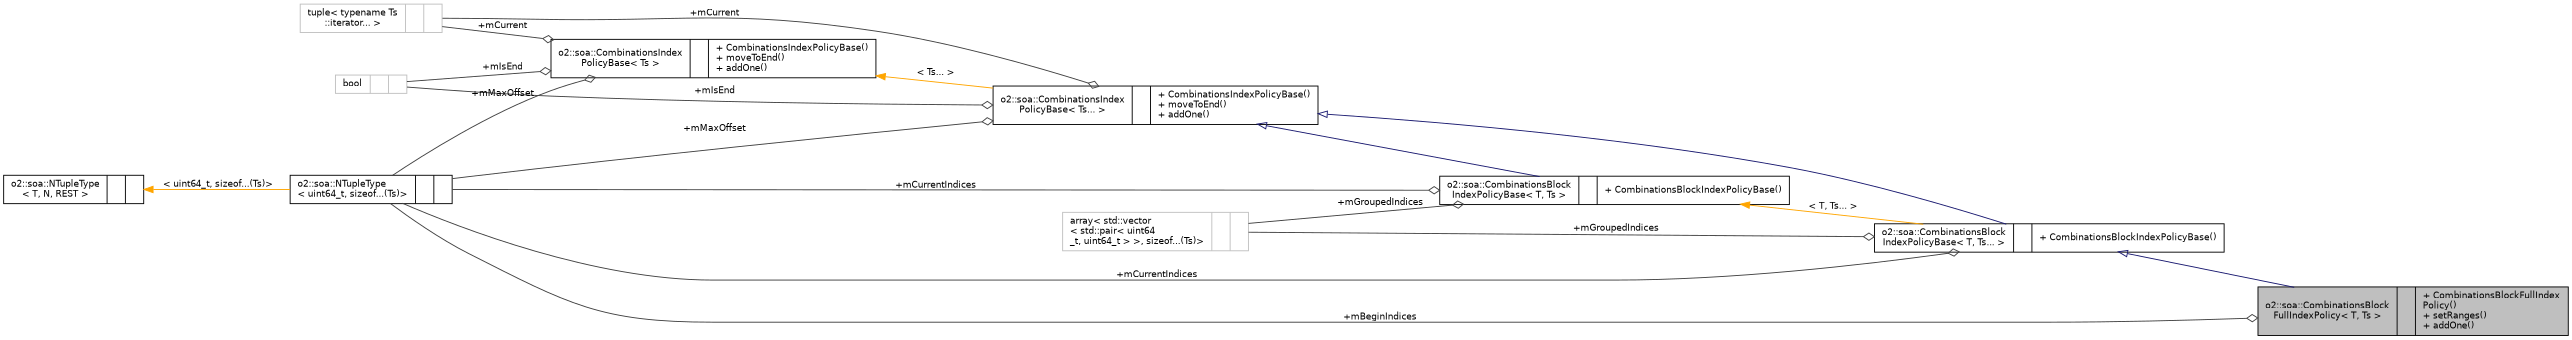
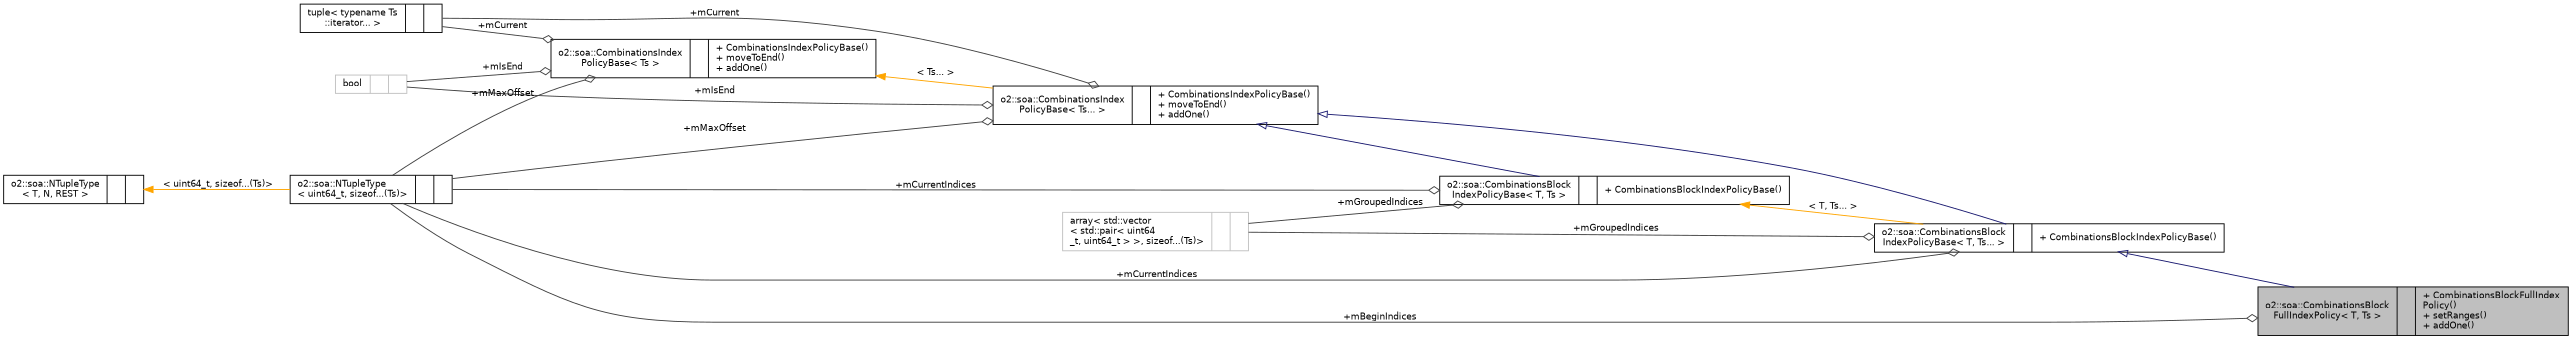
(371, 18) -> (371, 18)
